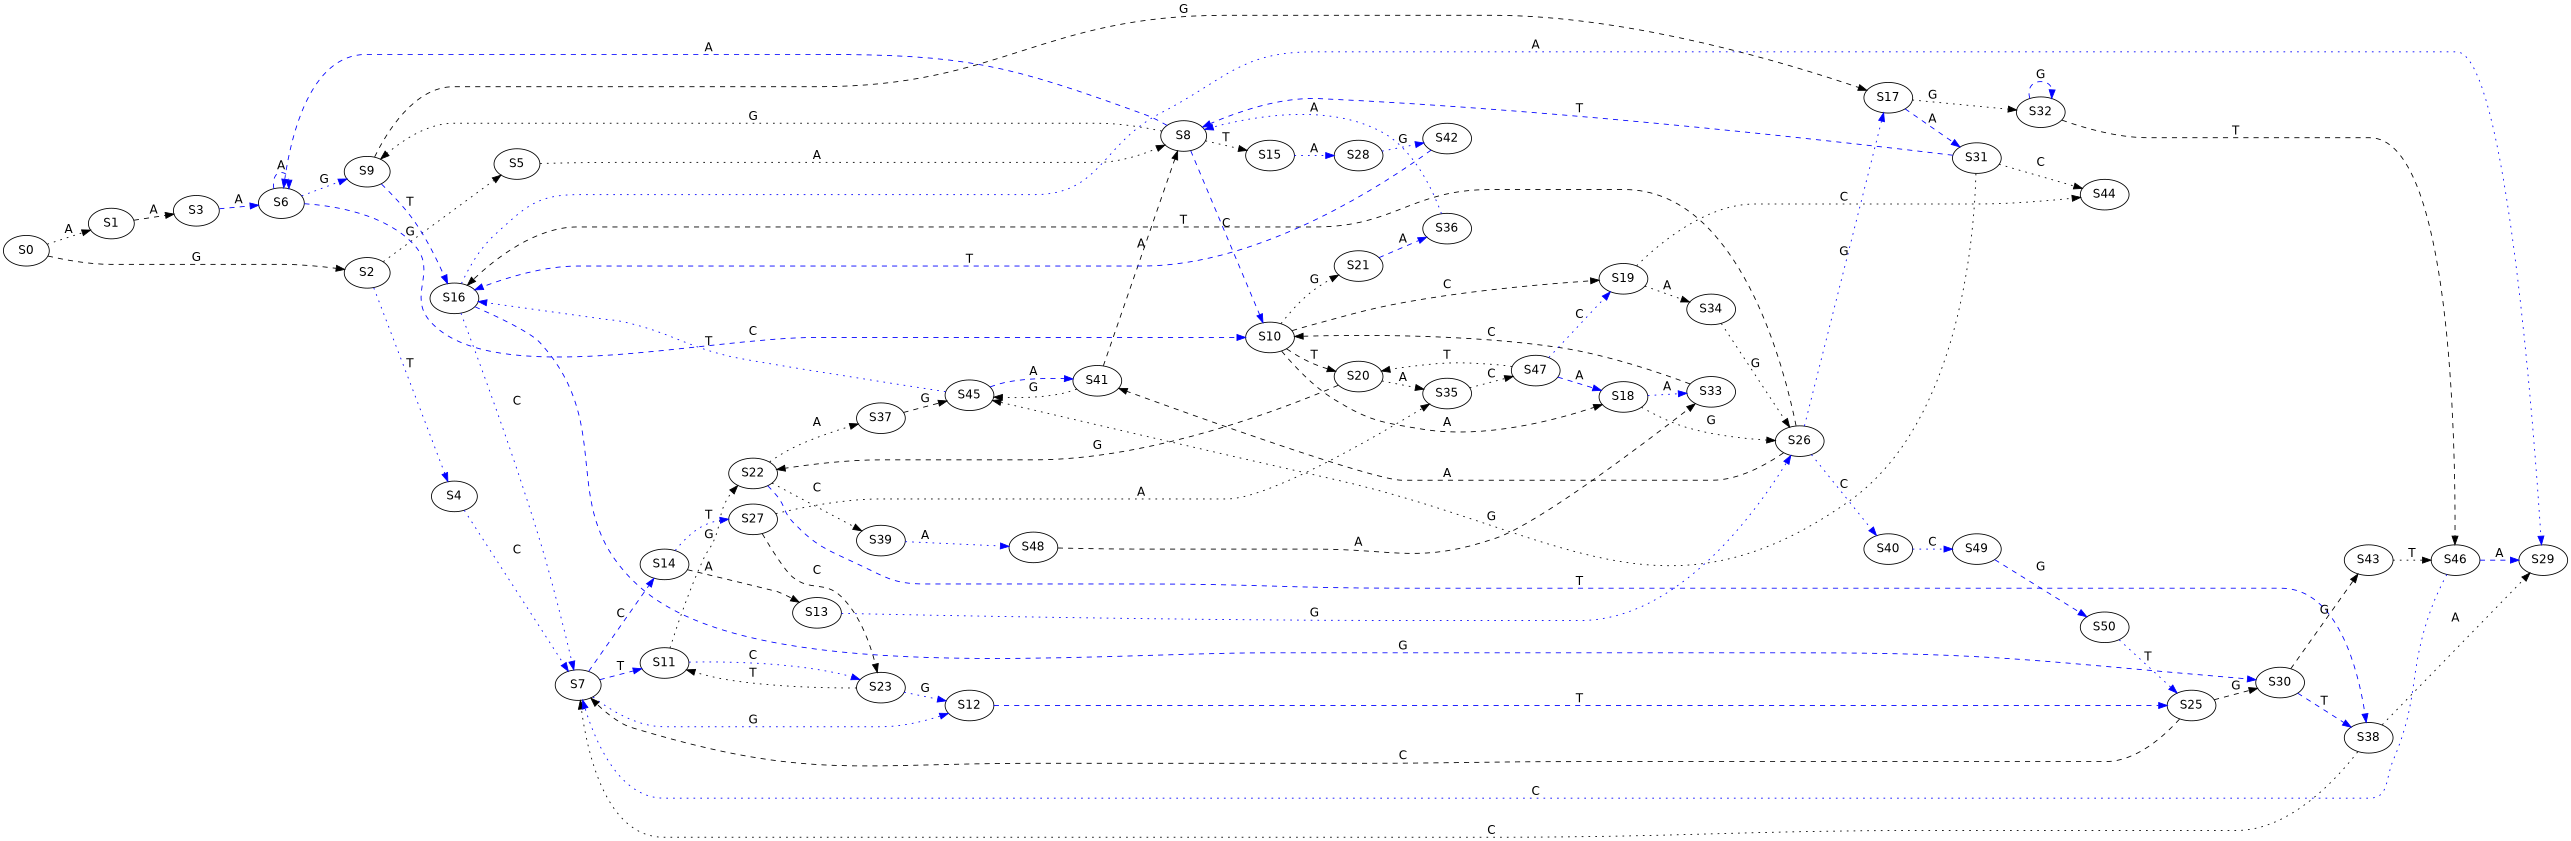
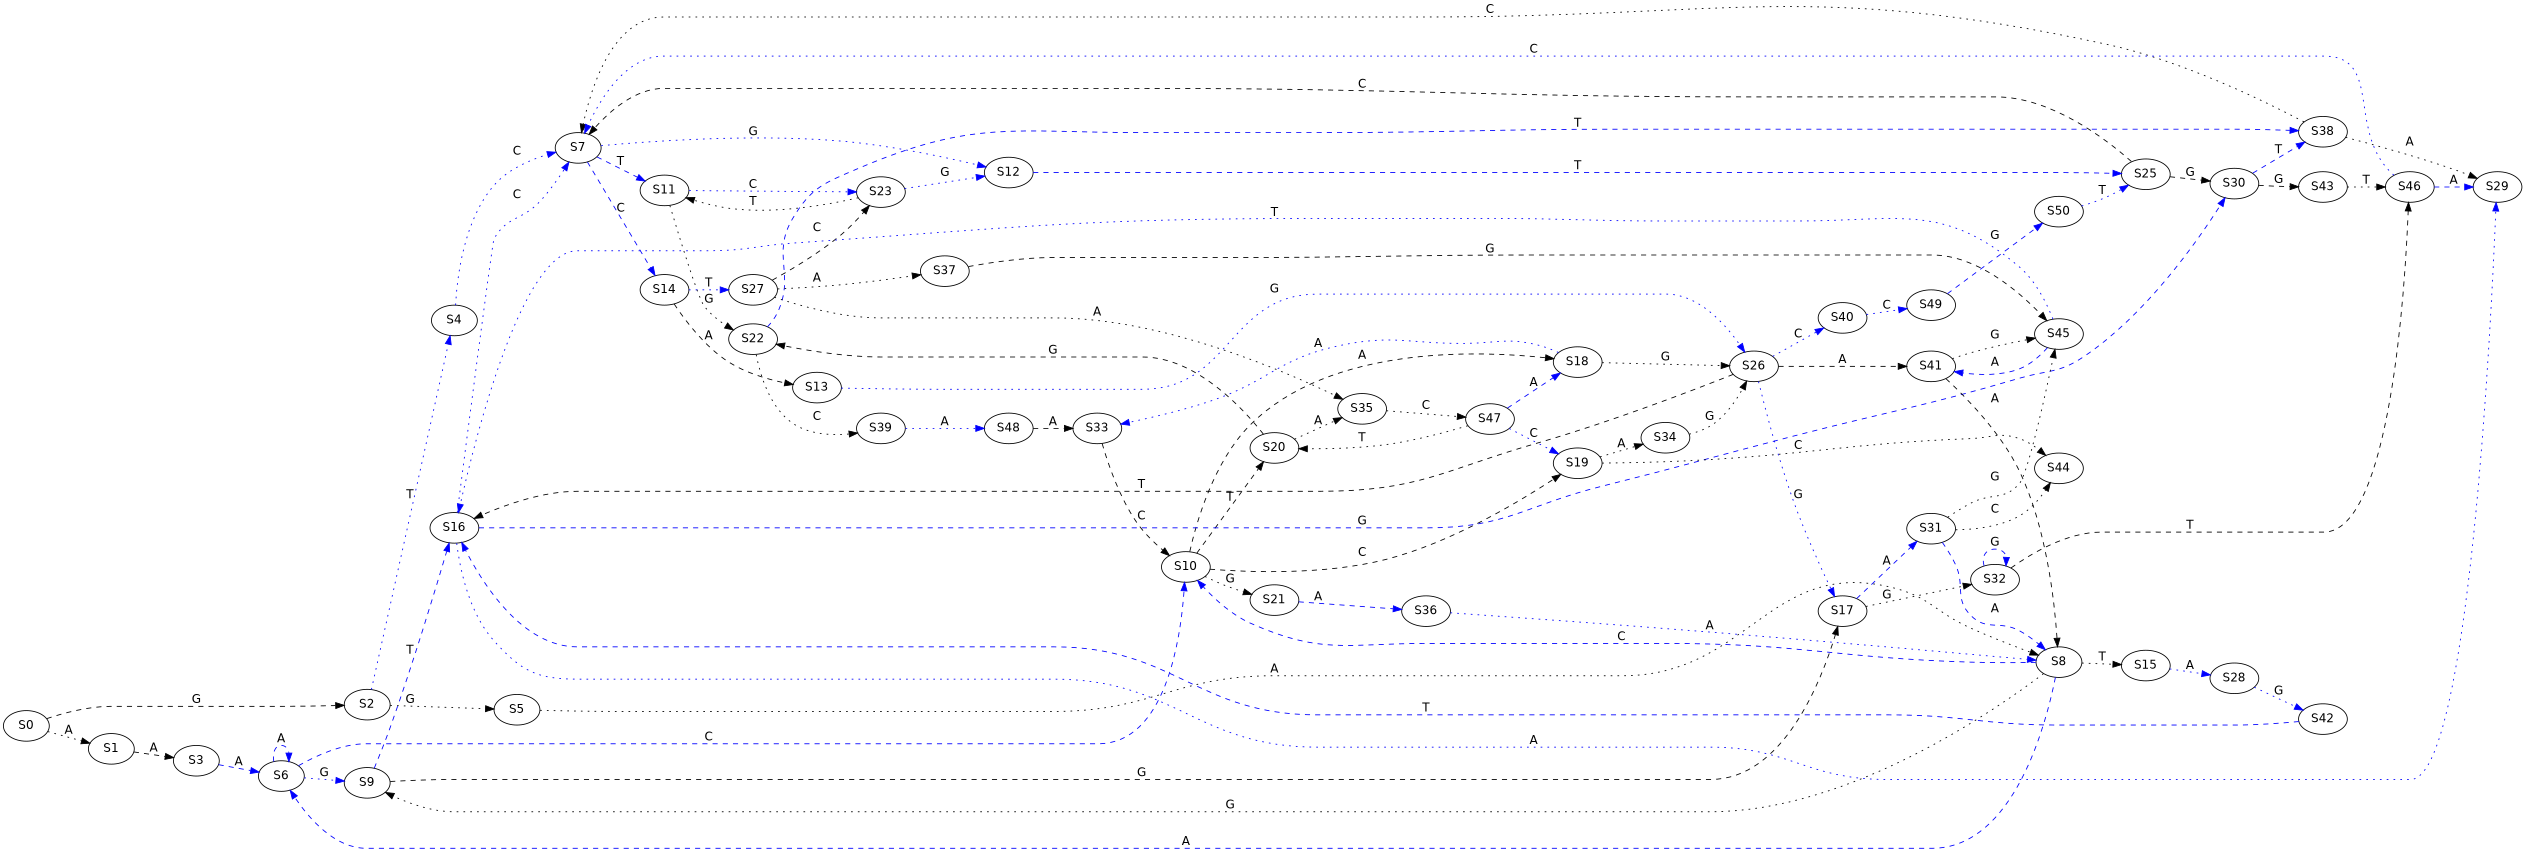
(1580, 109) -> (1995, 609)
(808, 441) -> (845, 284)
